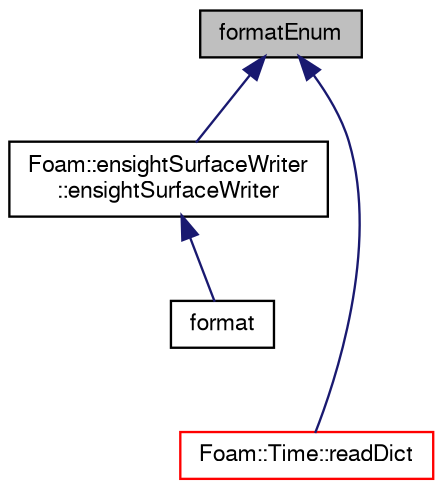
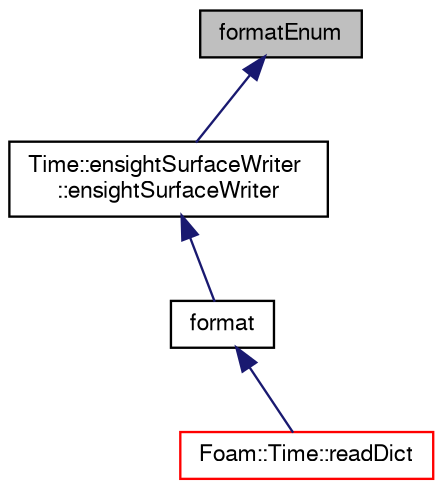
(169, 179) -> (169, 179)
(358, 252) -> (271, 400)
